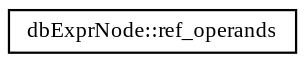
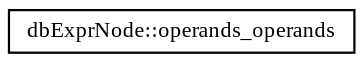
(153, 31) -> (182, 31)
